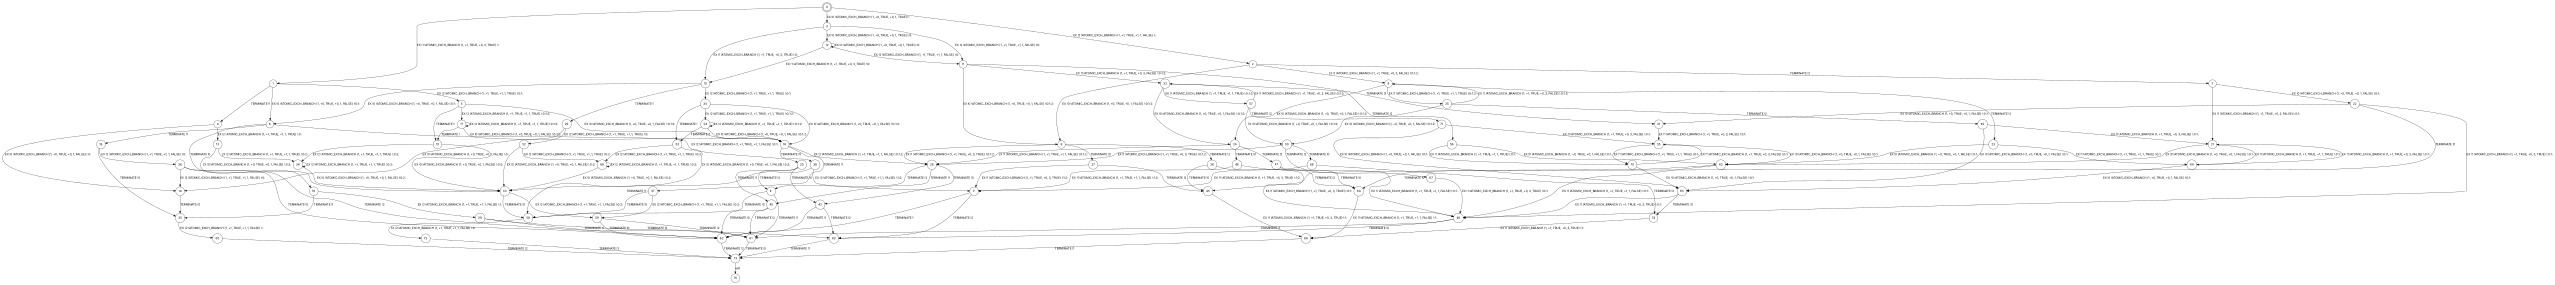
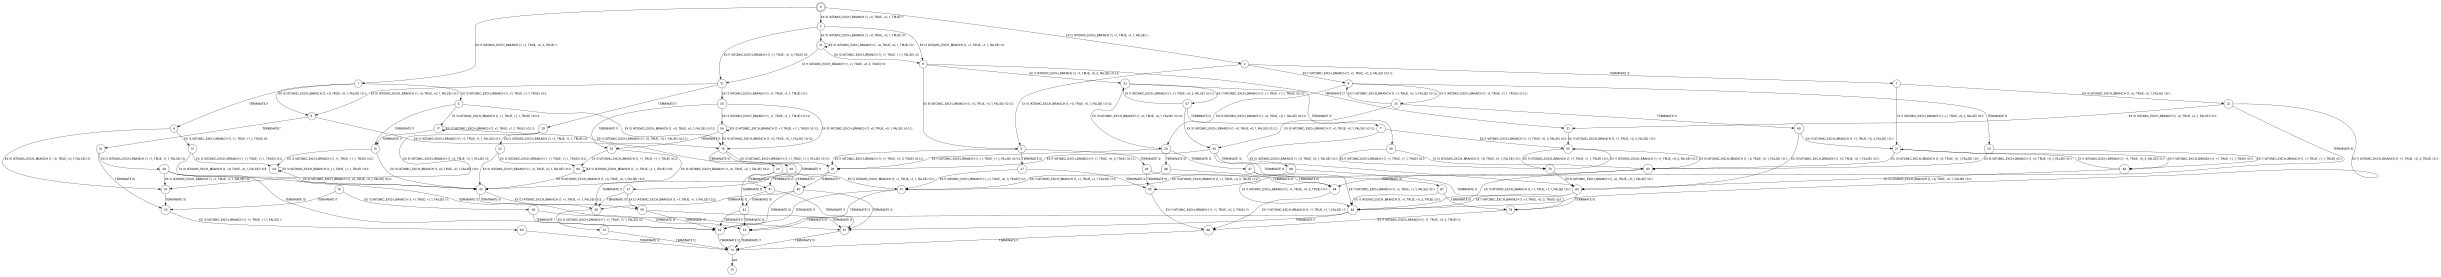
(194, 166) -> none
(903, 193) -> (769, 195)
none -> (1478, 207)
